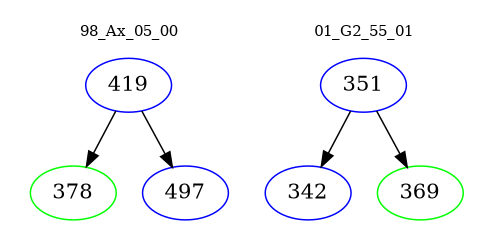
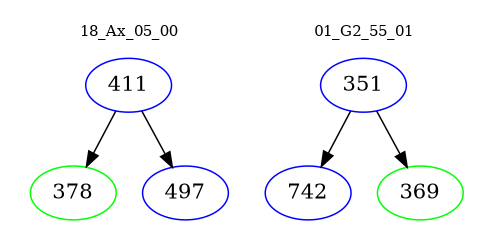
(129, 32) -> (129, 32)
(129, 85) -> (129, 85)
(308, 193) -> (308, 193)
